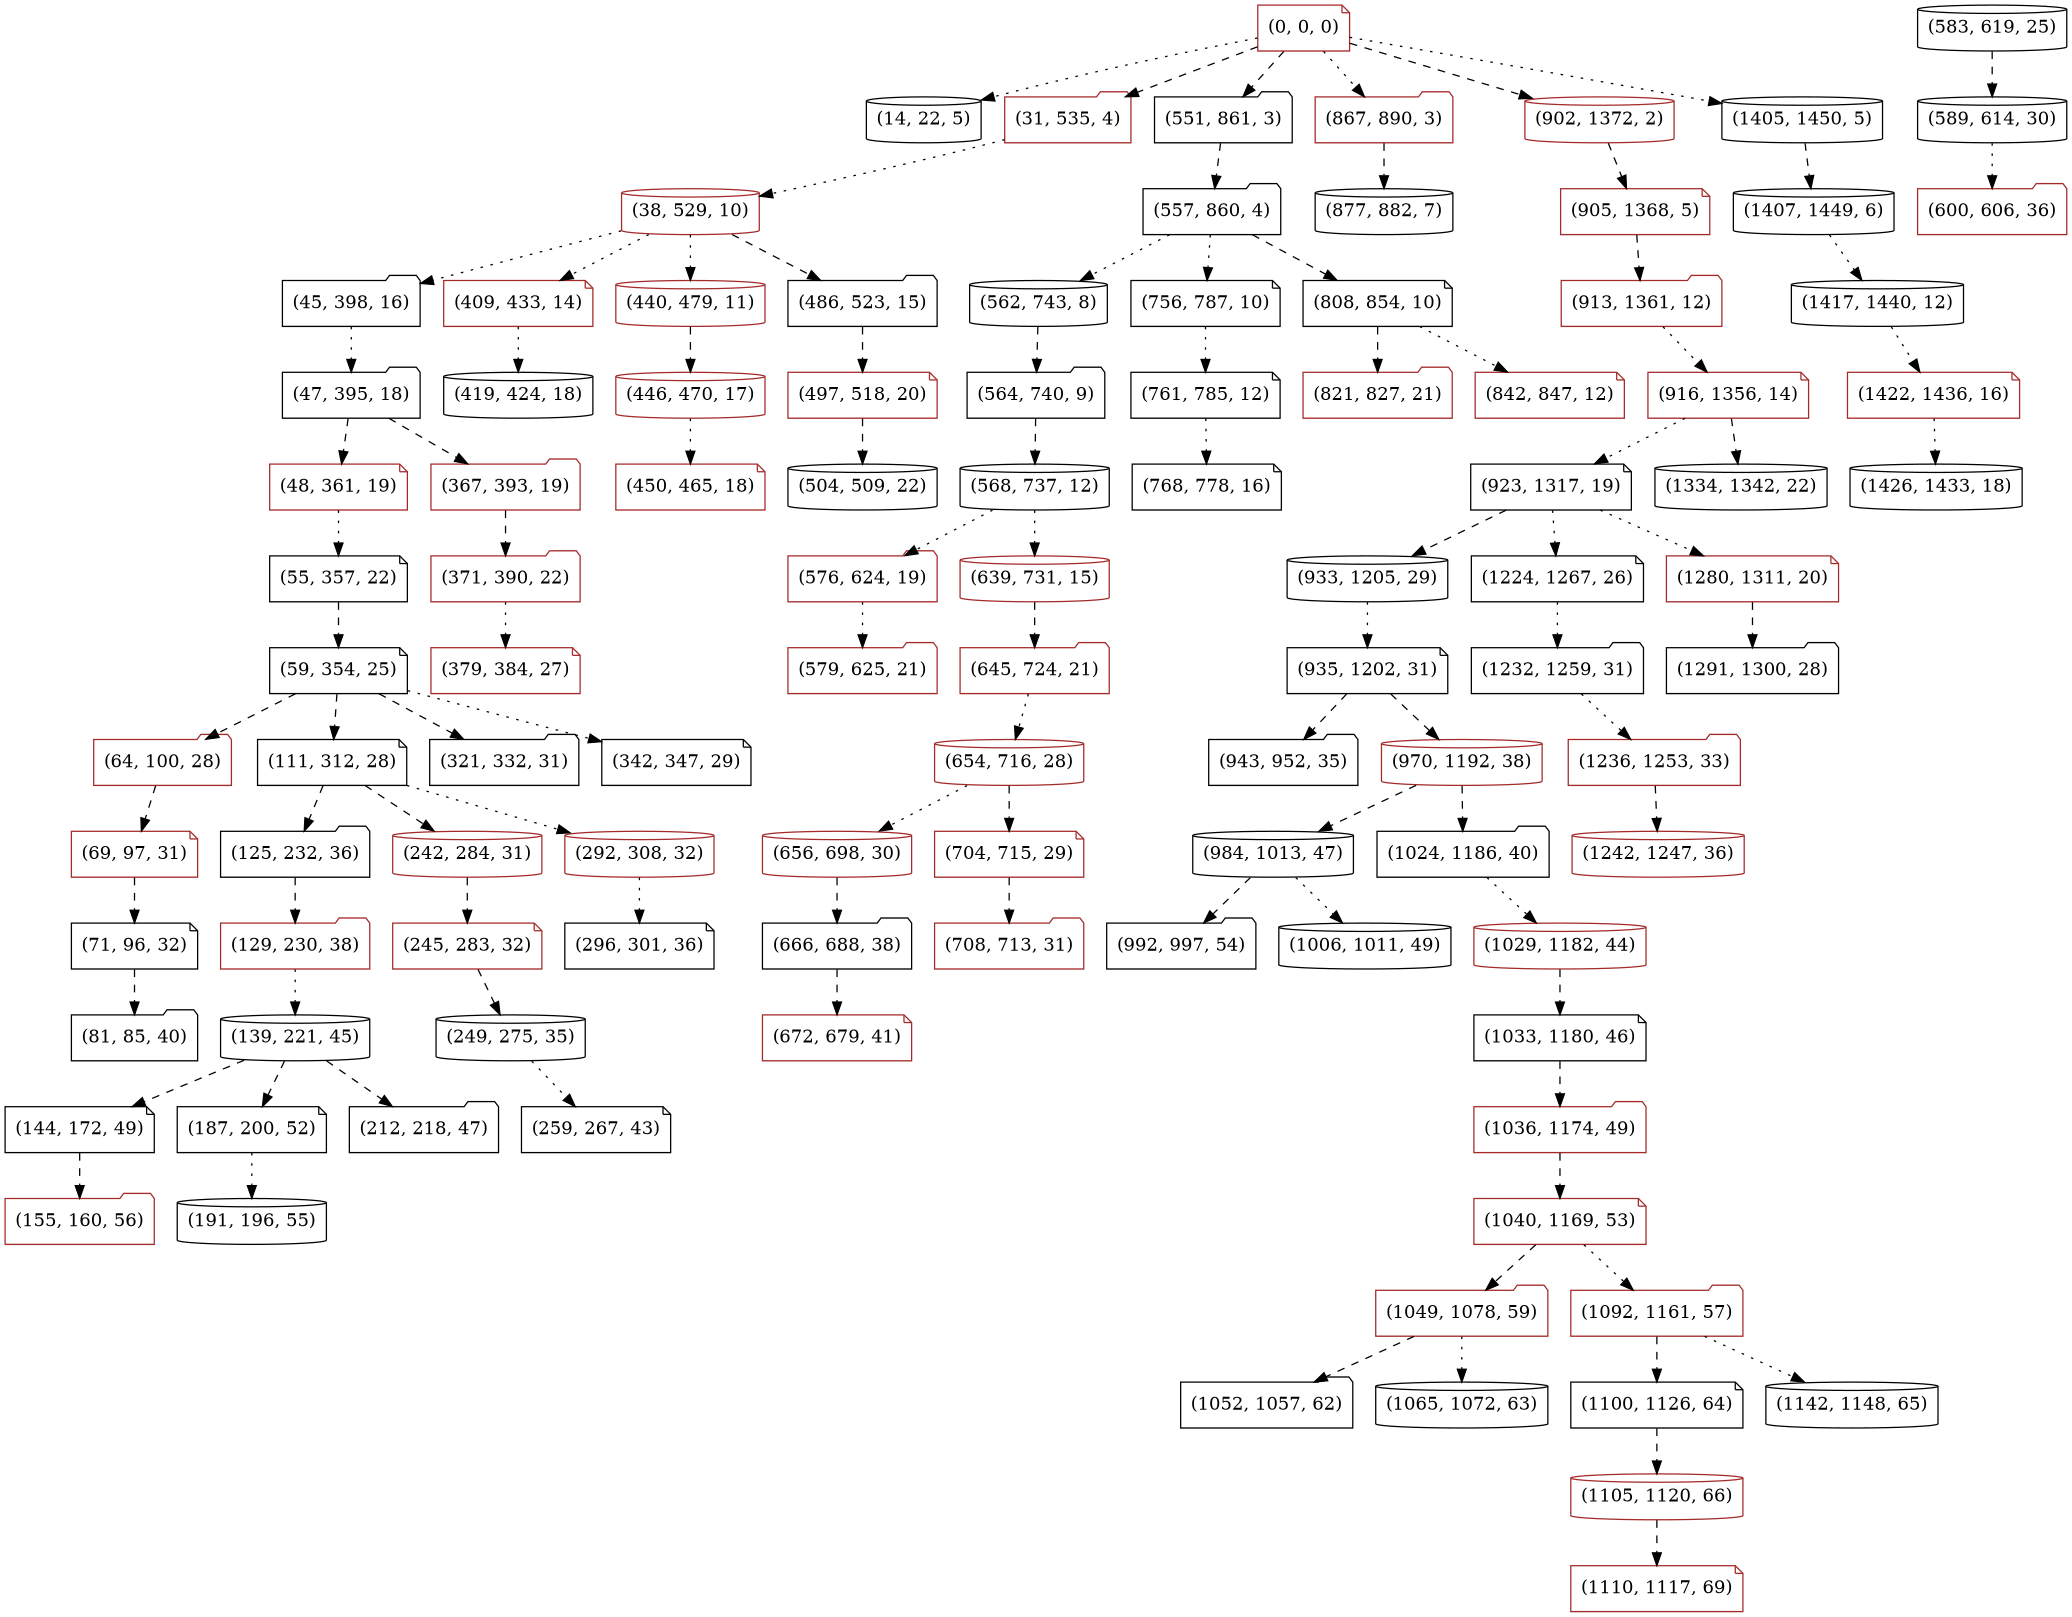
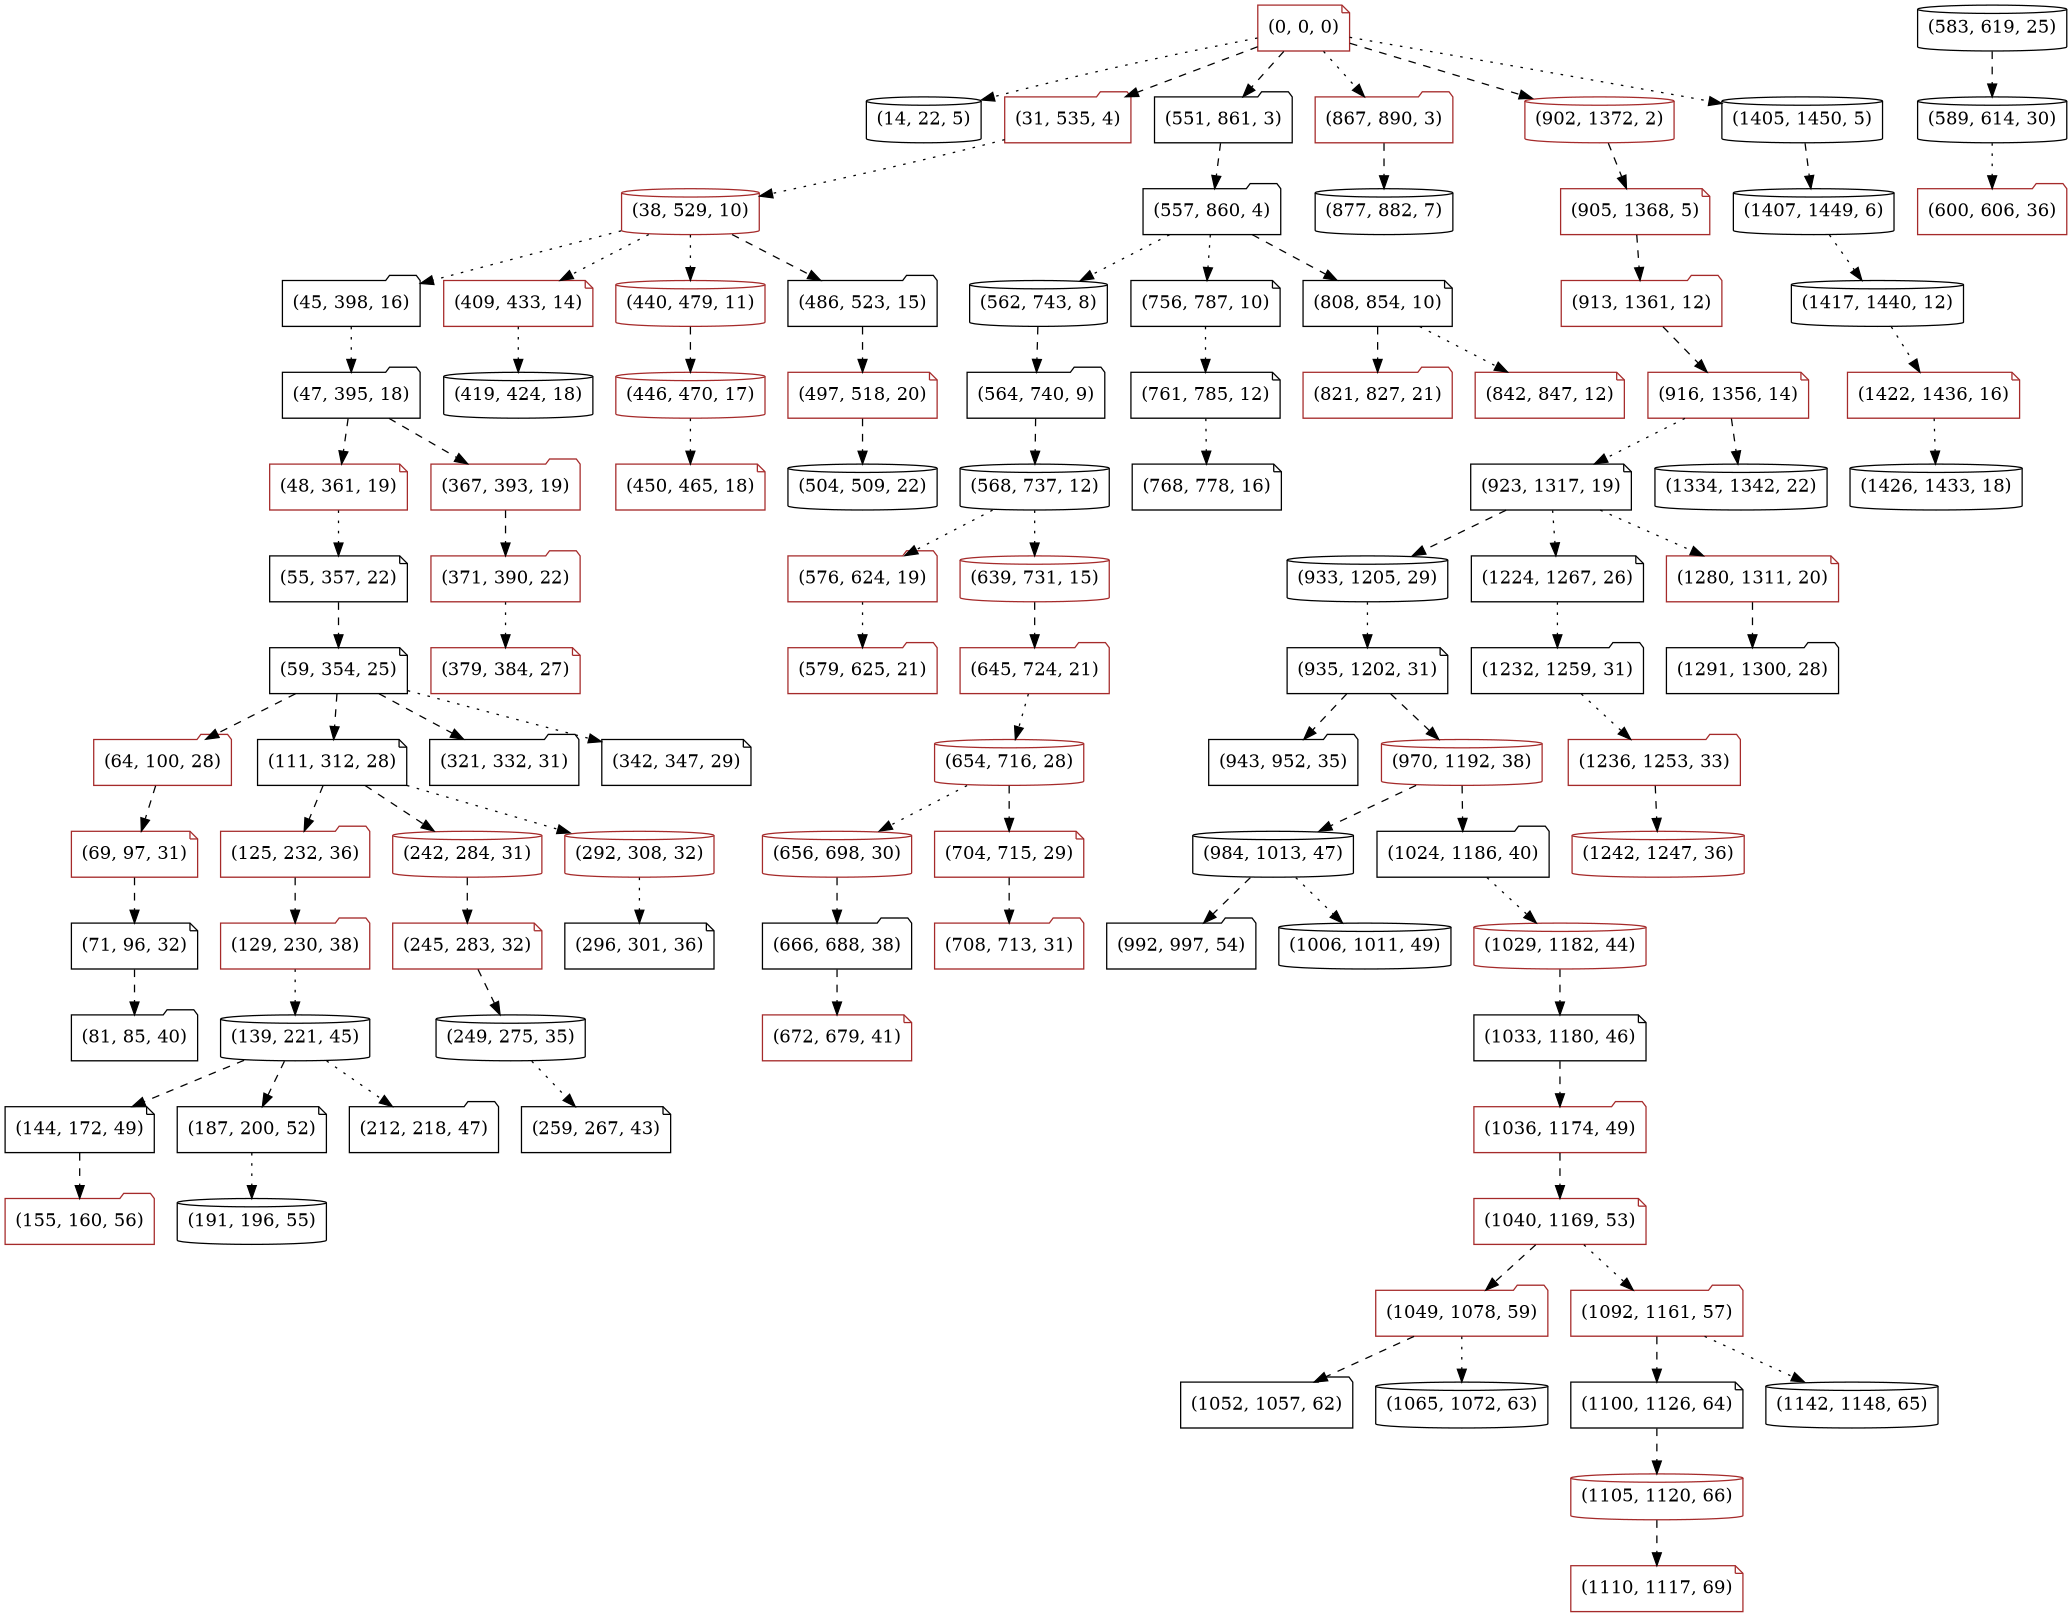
(1681, 345) -> (1681, 345)
(295, 854) -> (295, 854)
(354, 1080) -> (354, 1080)
